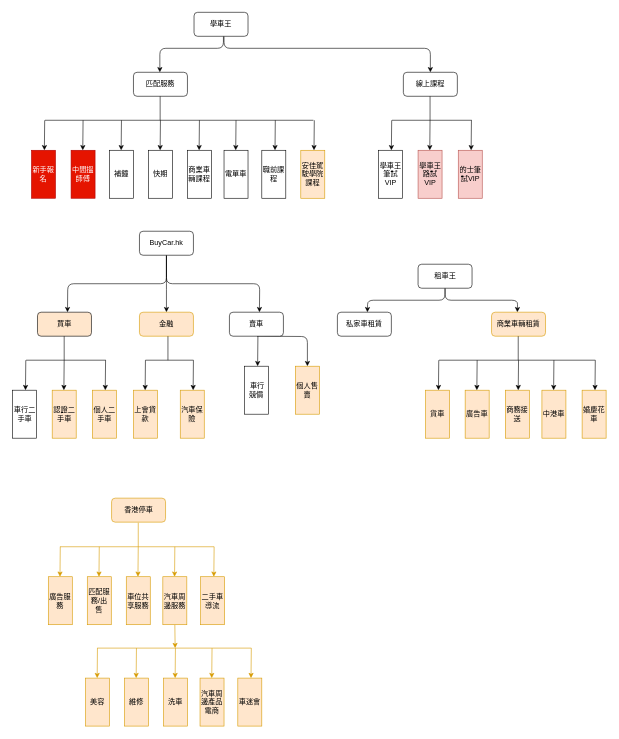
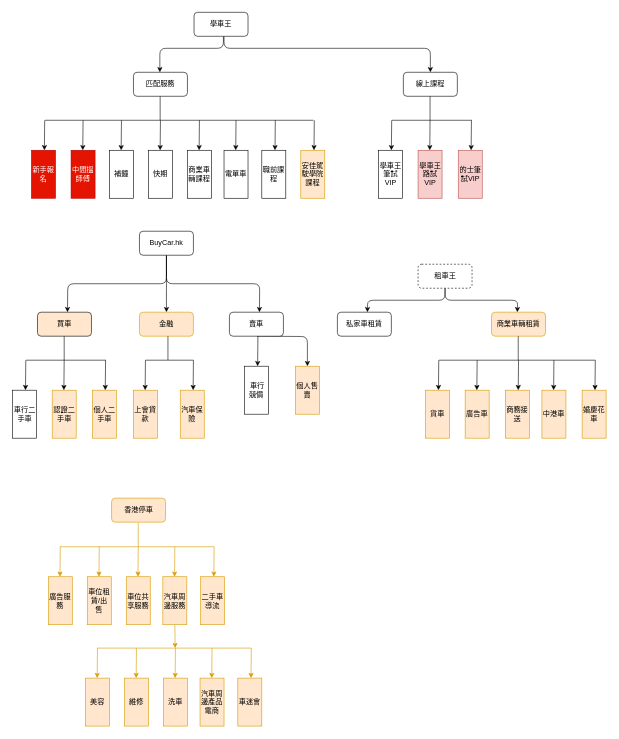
(445, 276) -> (445, 276)
(99, 601) -> (99, 601)
